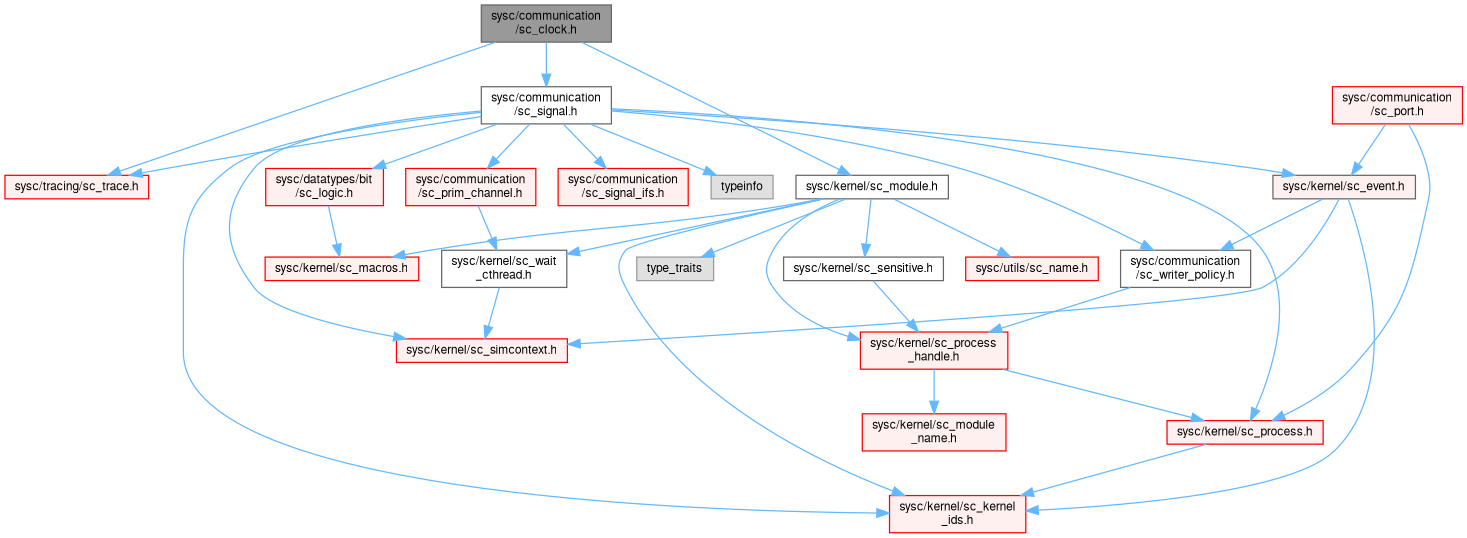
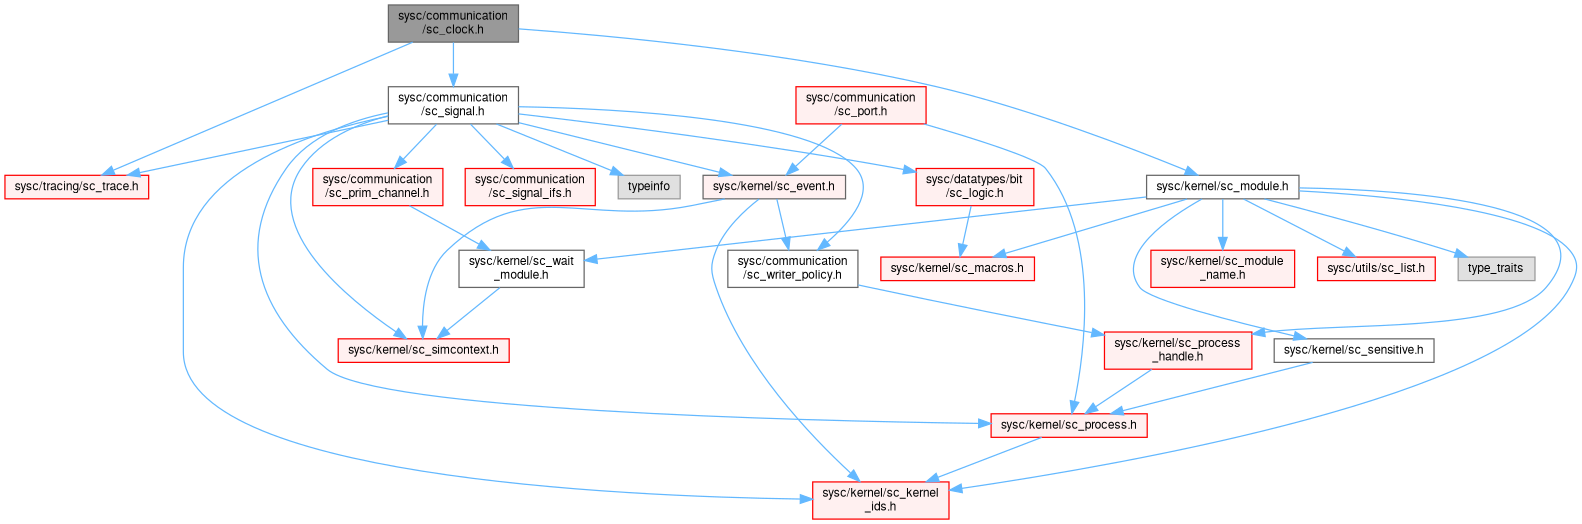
(504, 269) -> (522, 269)
(1032, 269) -> (1376, 269)
(891, 301) -> (1218, 387)
(934, 385) -> (1223, 218)
